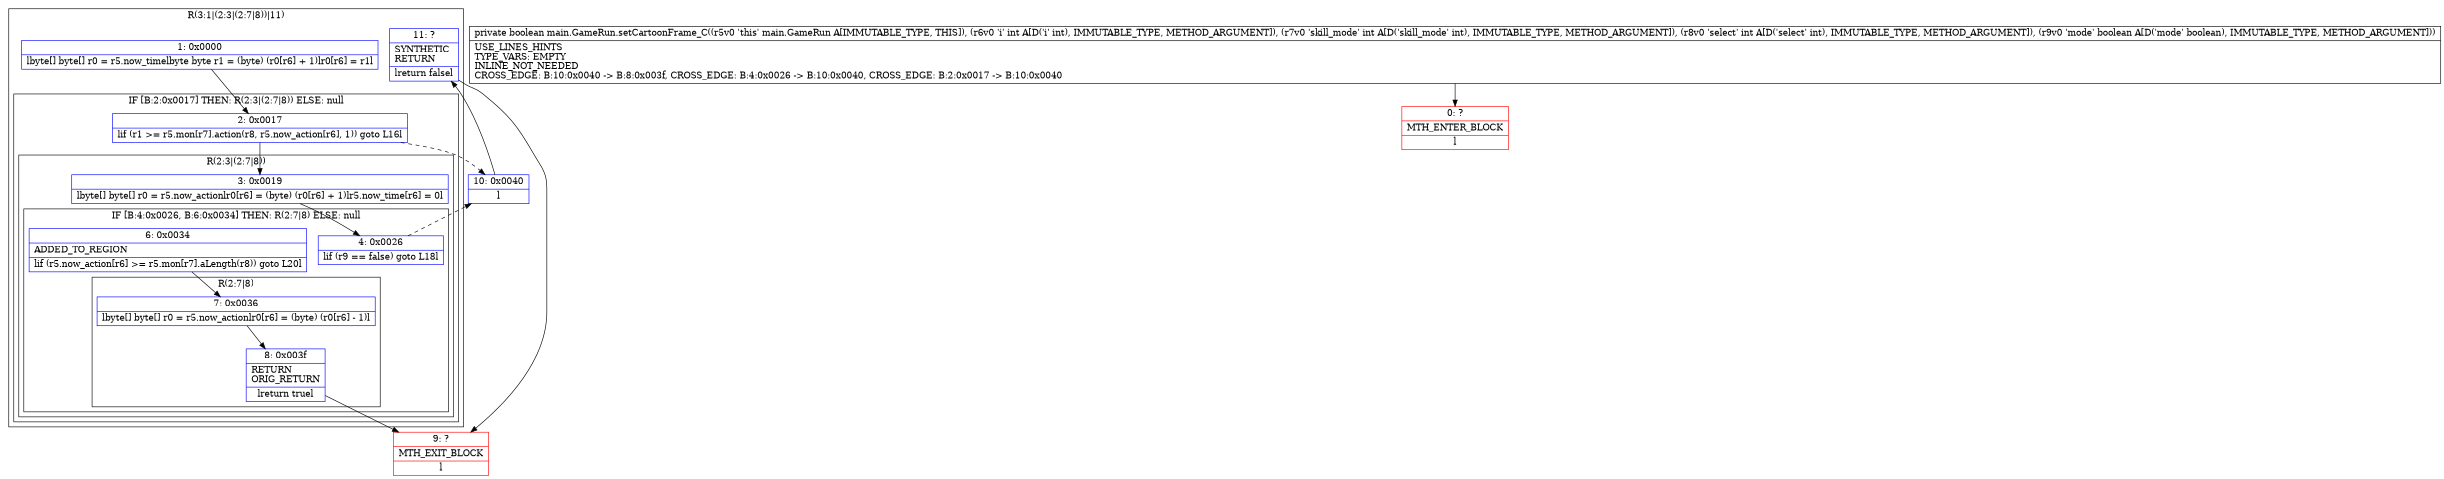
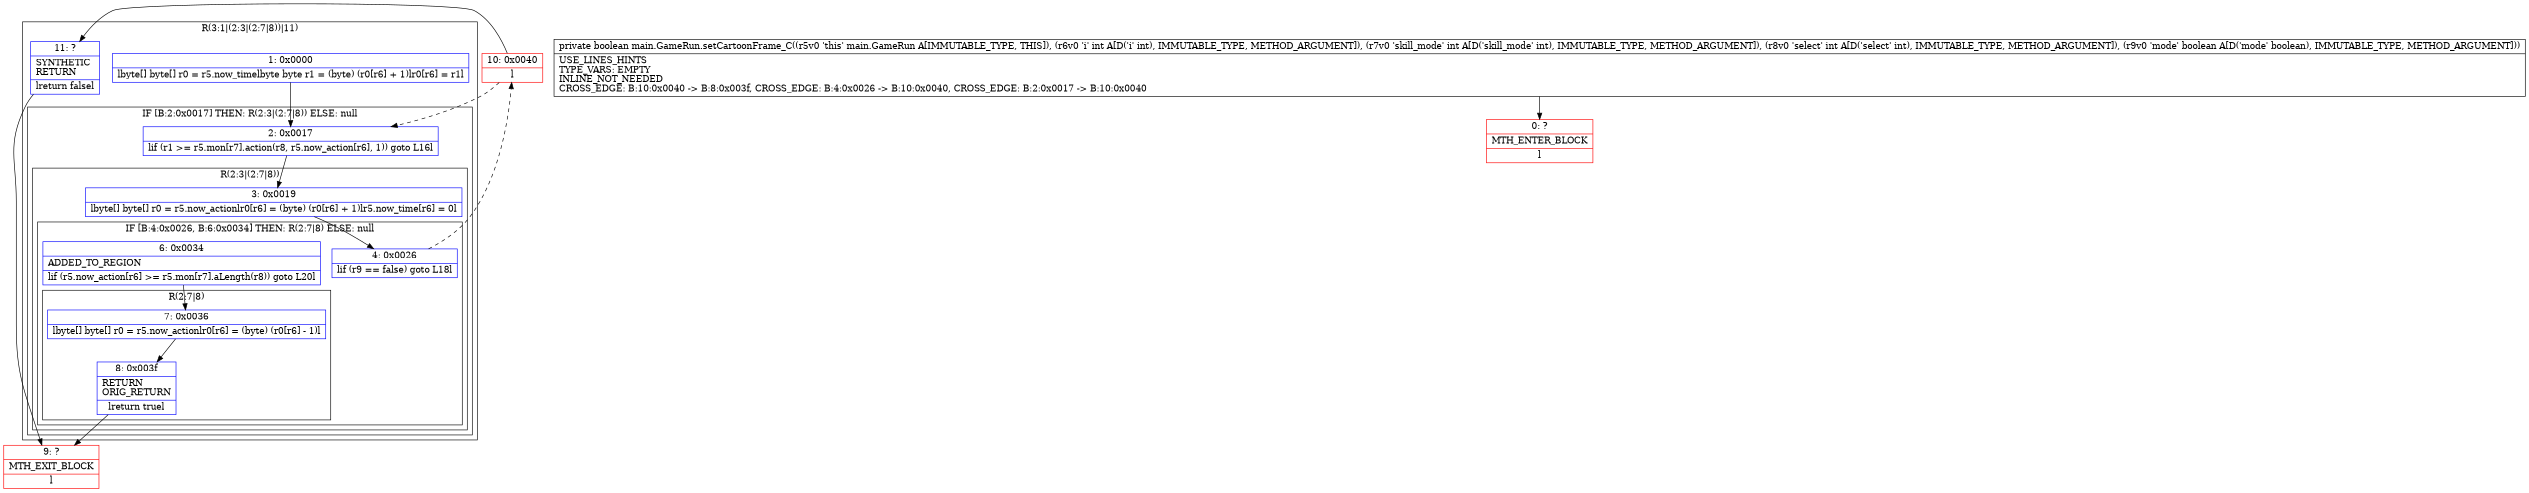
(443, 151) -> (446, 111)
(499, 189) -> (512, 68)
